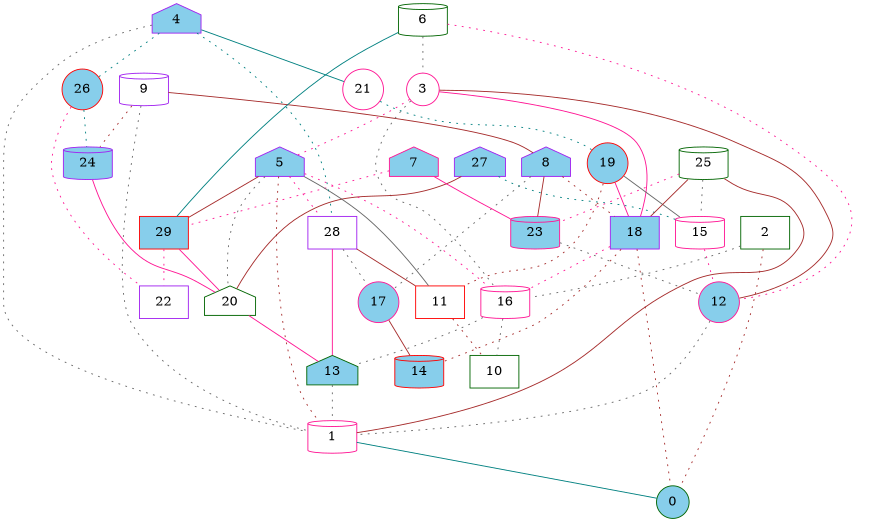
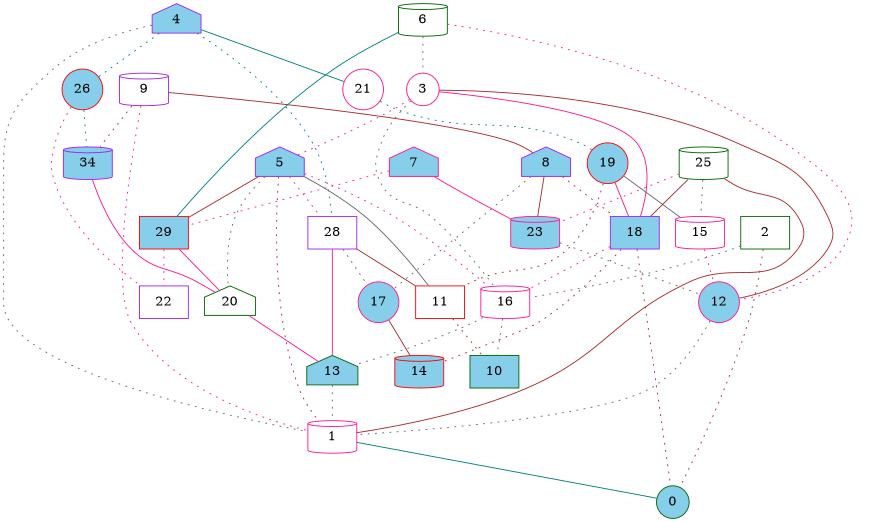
(88, 163) -> (88, 163)
(480, 163) -> none
(130, 319) -> (130, 319)
(494, 372) -> (494, 372)
